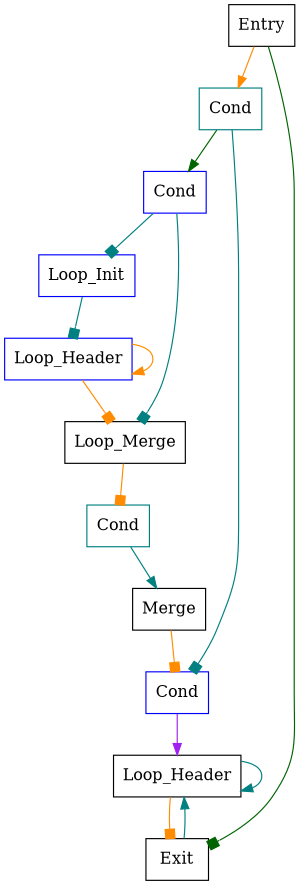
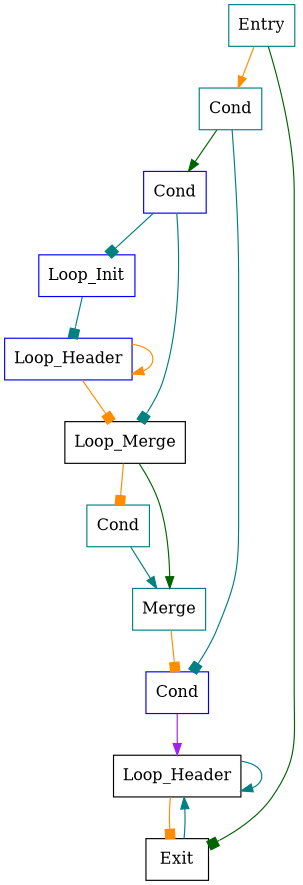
(262, 25) -> (262, 25)
none -> (163, 518)
(169, 609) -> (169, 609)
